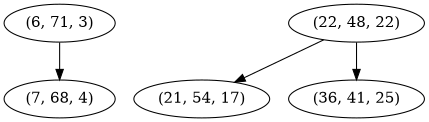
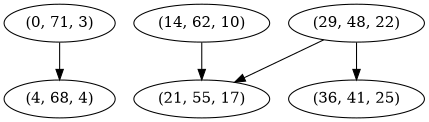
(60, 23) -> (60, 23)
none -> (202, 23)
(357, 23) -> (357, 23)
(60, 99) -> (60, 99)
(202, 99) -> (202, 99)
